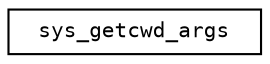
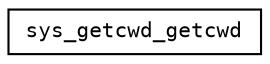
(135, 32) -> (135, 32)
